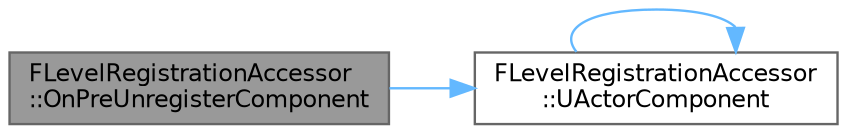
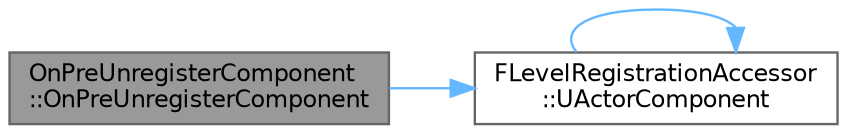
(199, 88) -> (199, 88)
